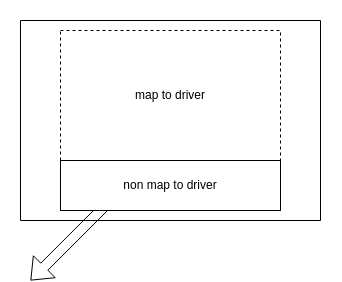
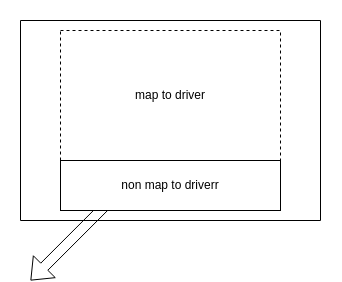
(171, 186) -> (171, 186)
